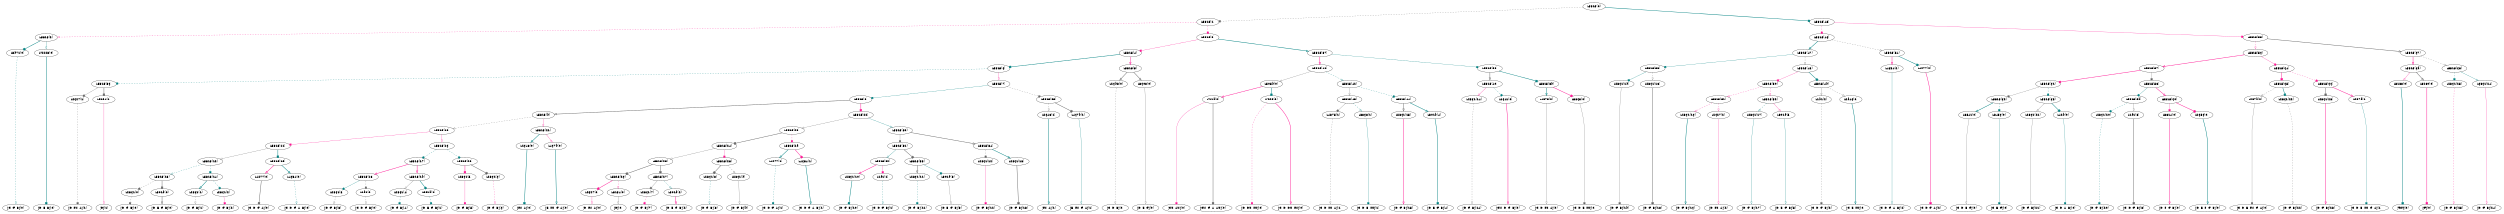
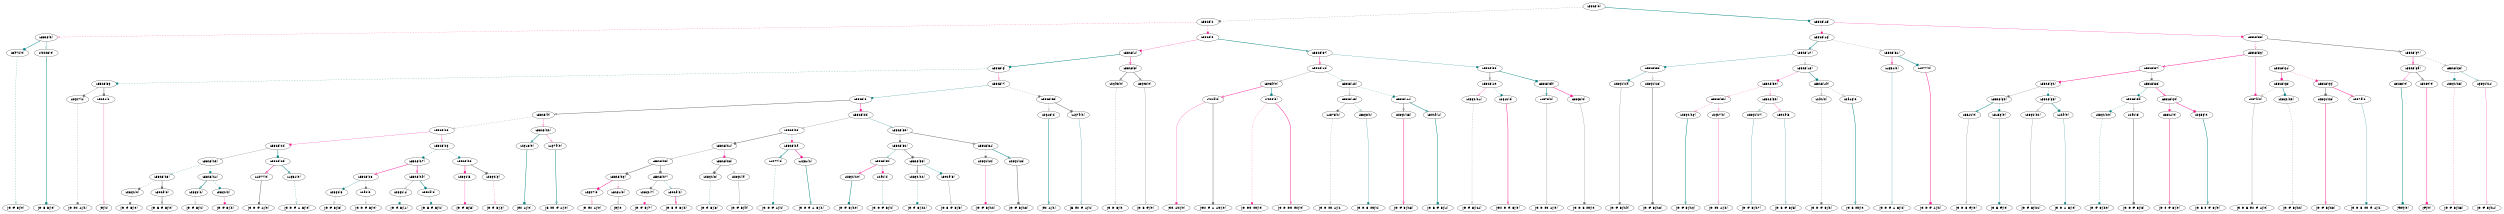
(2268, 60) -> (2255, 75)
